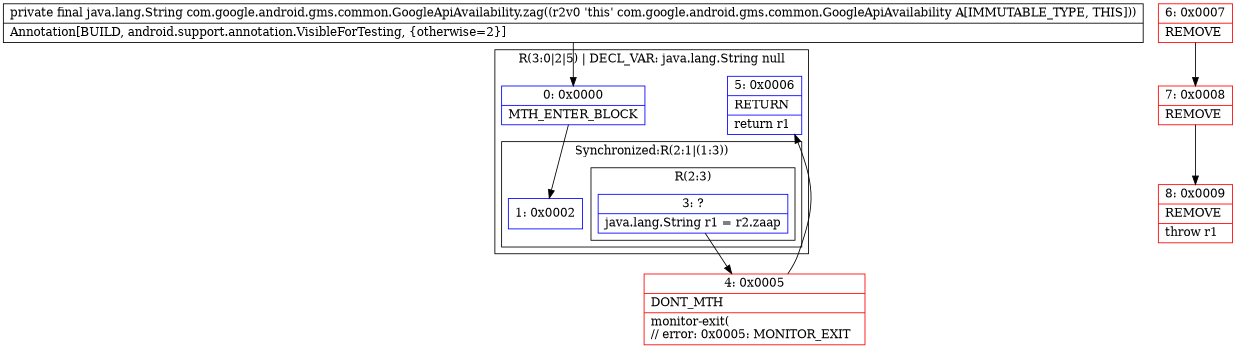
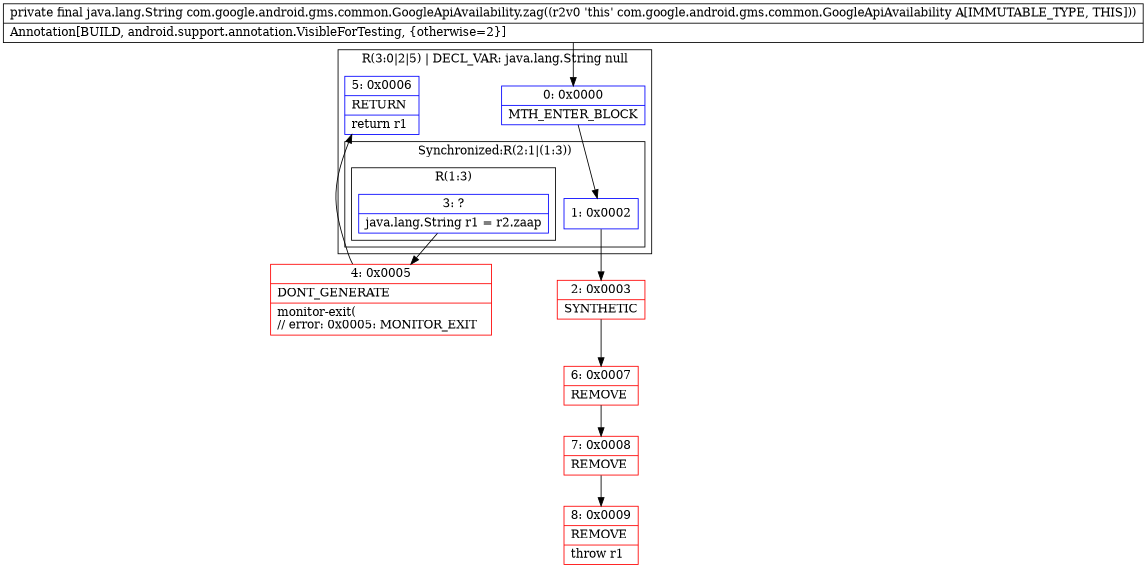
(693, 177) -> (454, 177)
none -> (601, 300)
(687, 303) -> (334, 293)
